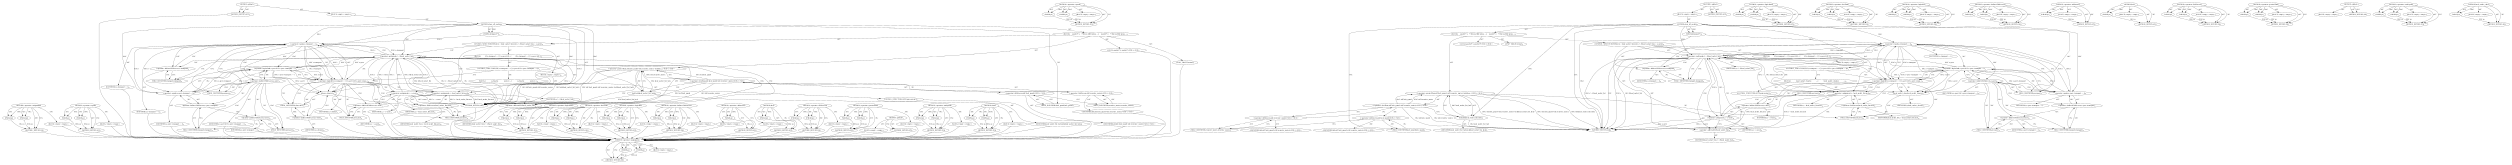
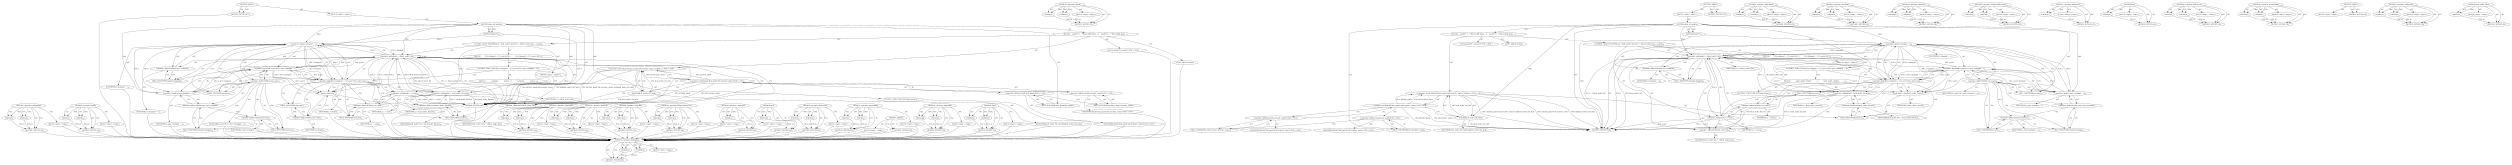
(311, 98) -> (317, 105)
